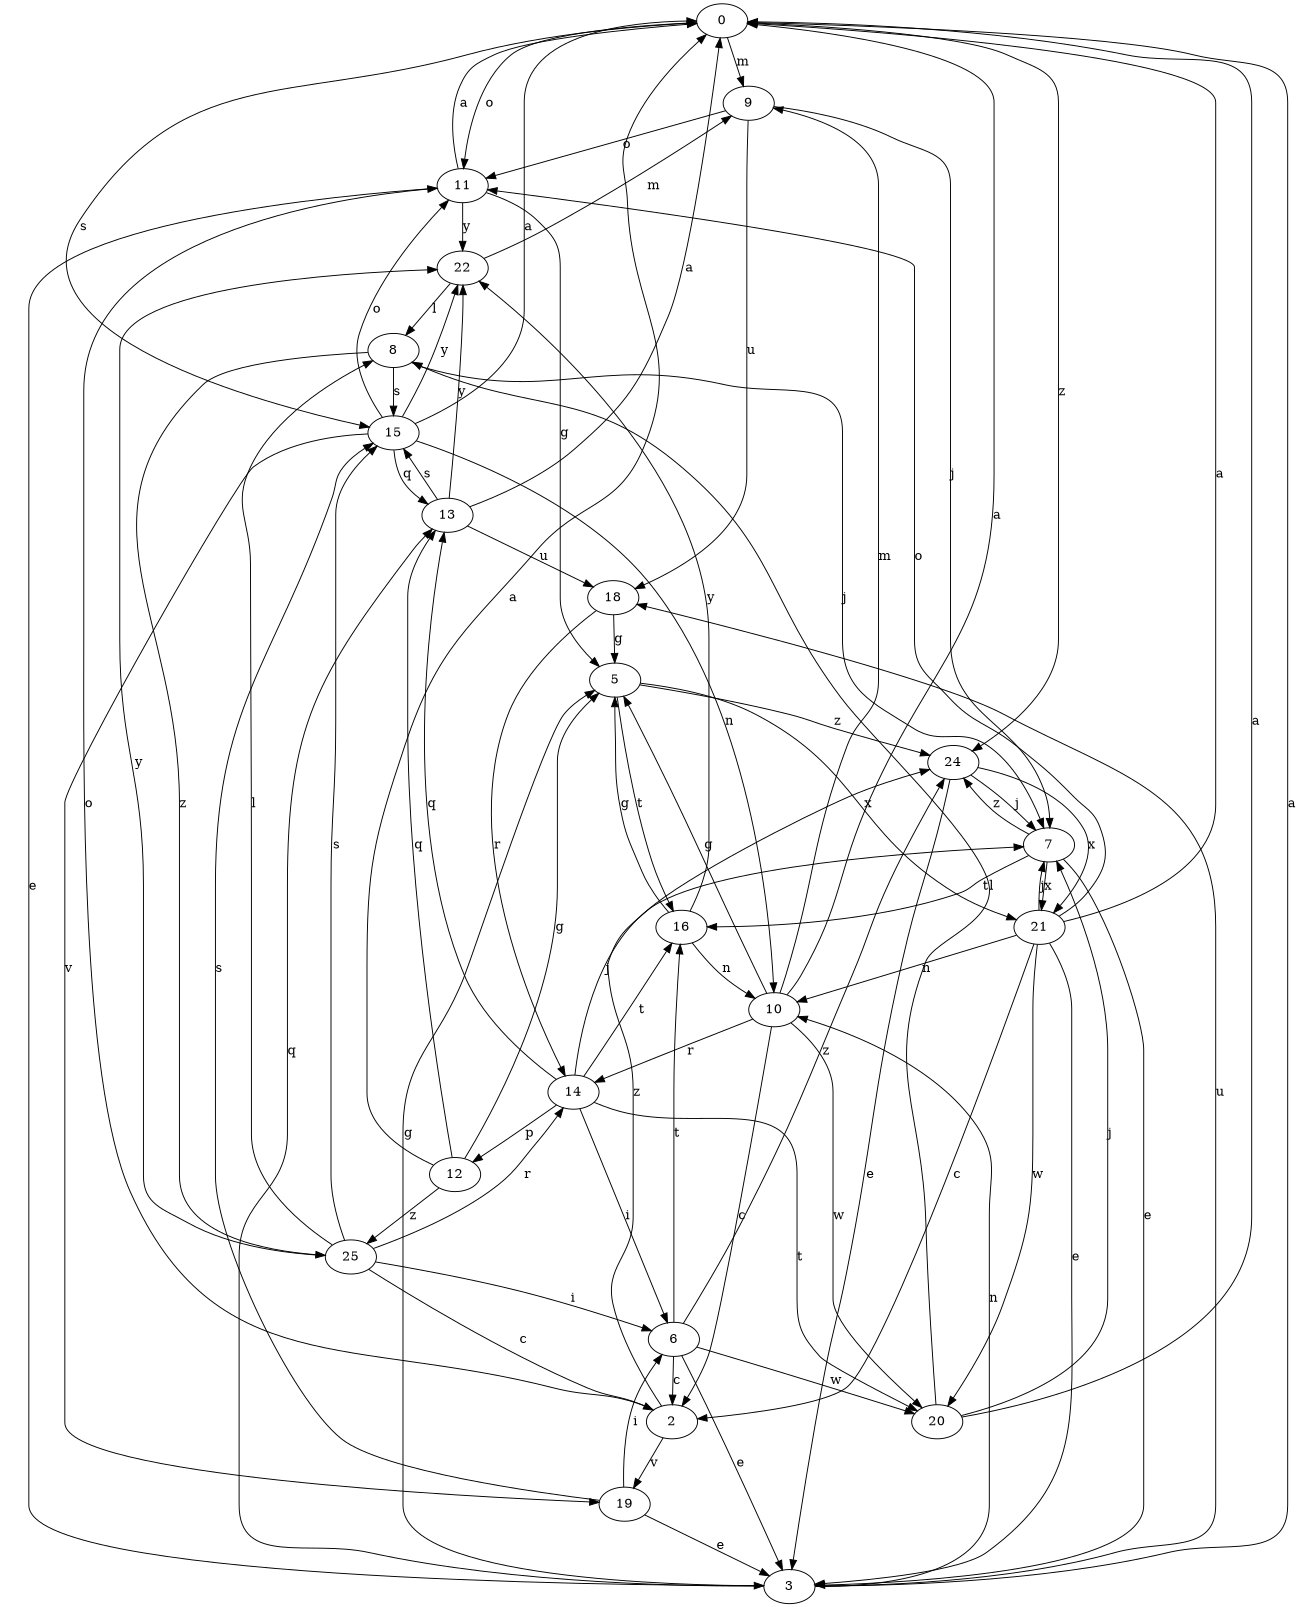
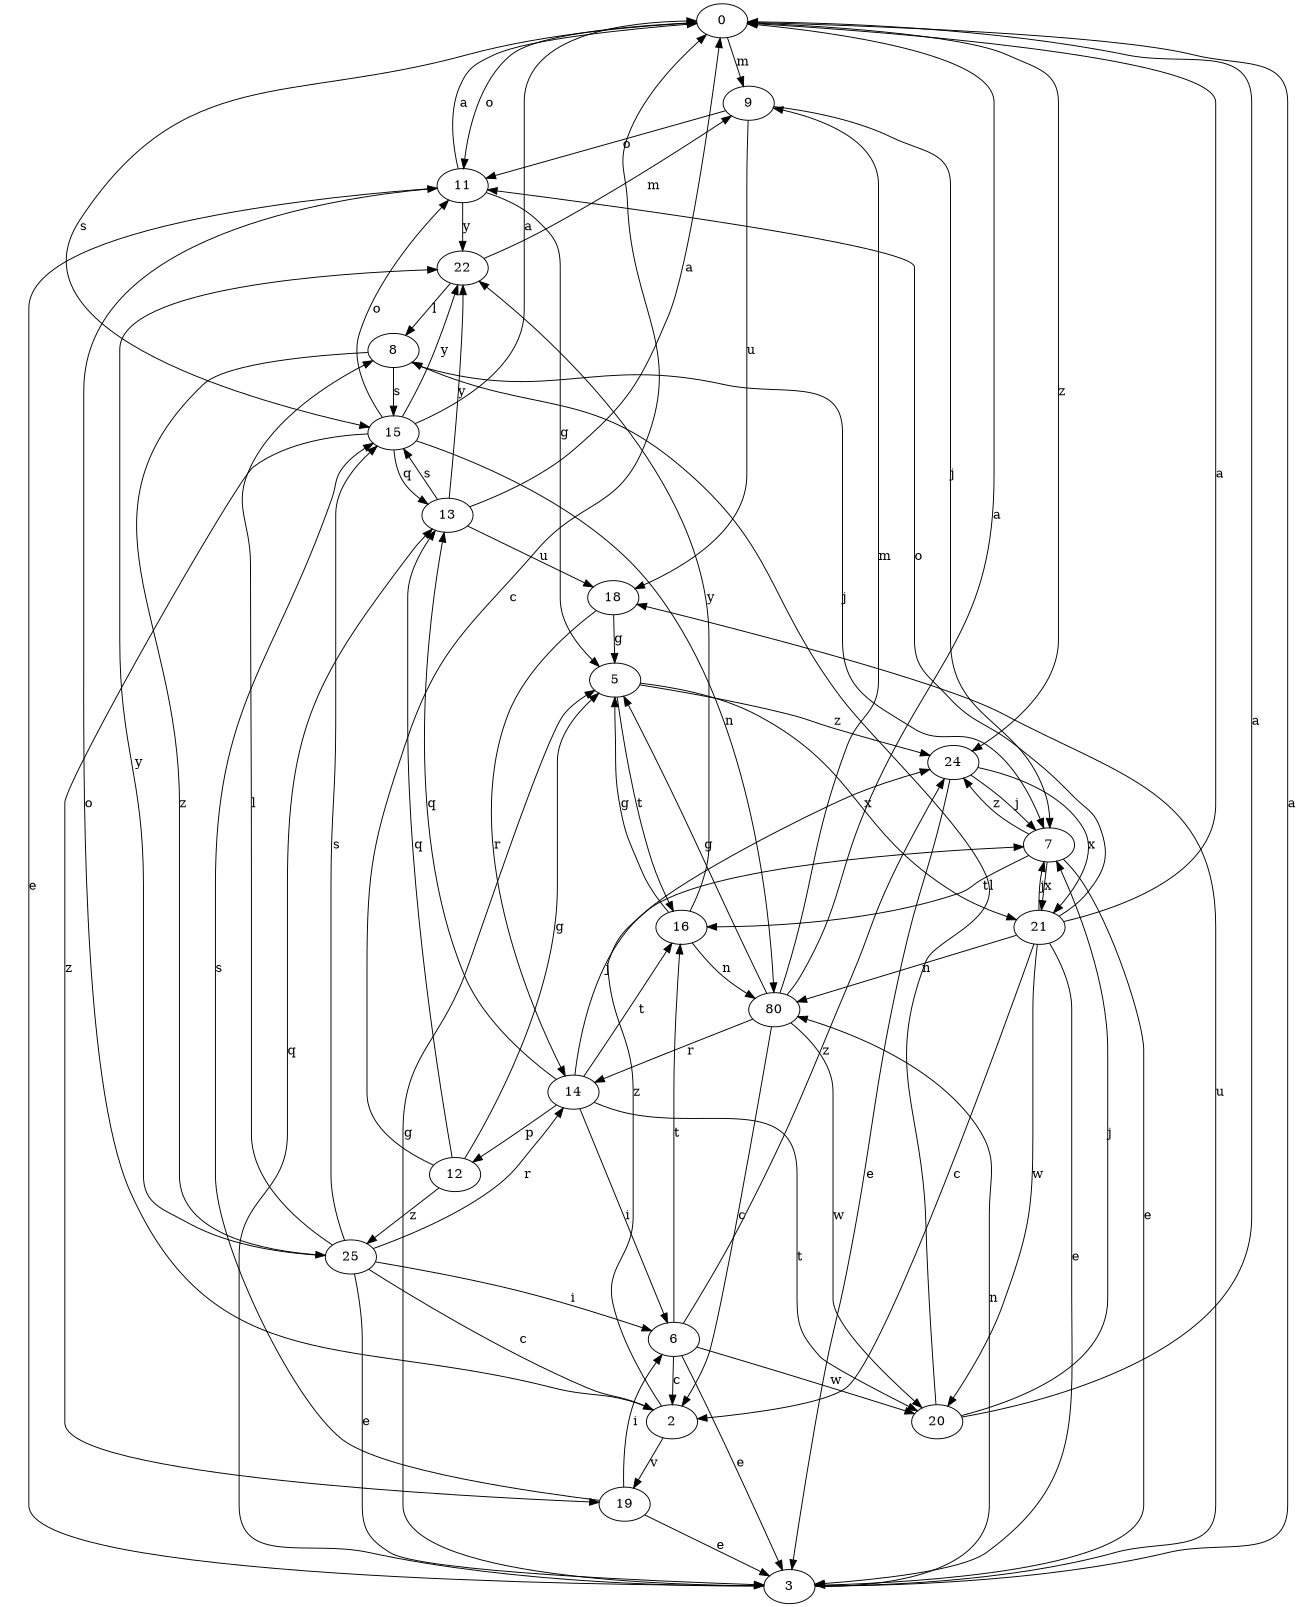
(513, 598) -> (513, 598)
(69, 969) -> (69, 969)
(774, 1010) -> (774, 1010)
none -> (381, 1546)
